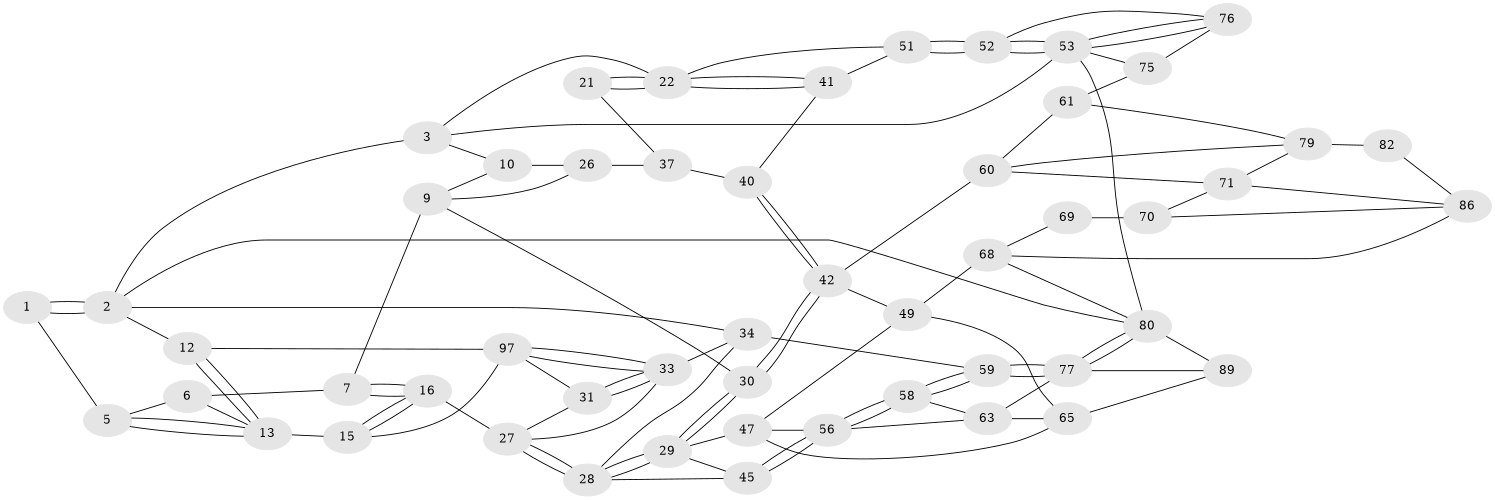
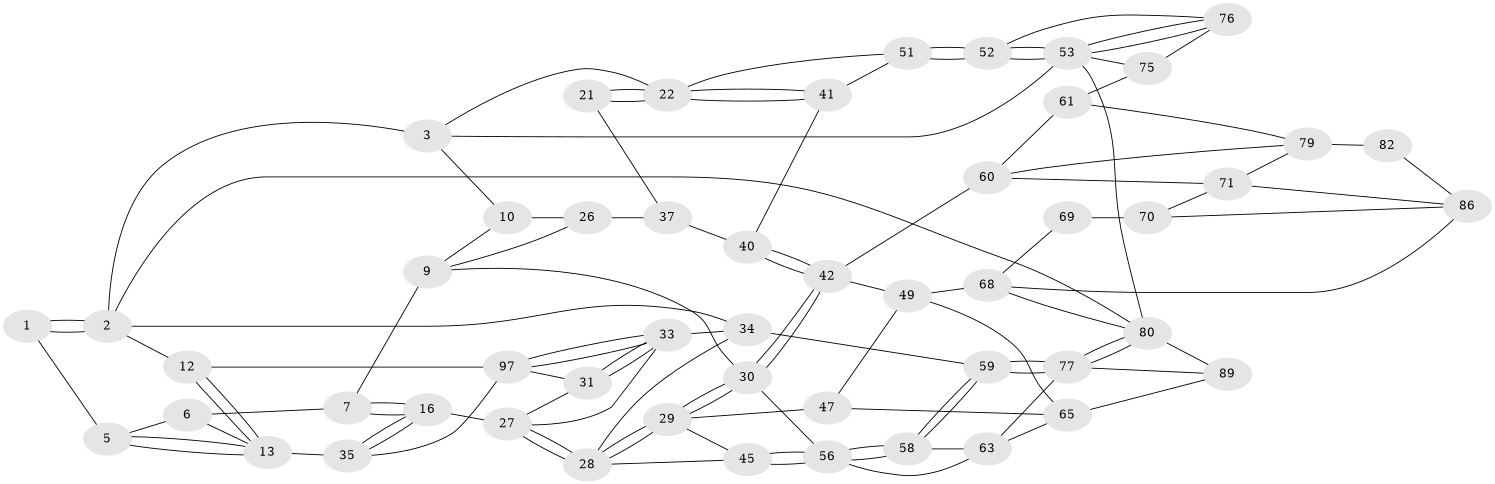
(788, 430) -> (788, 417)
(348, 437) -> (348, 456)
